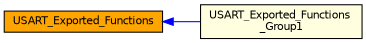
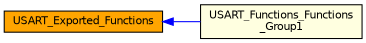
(281, 22) -> (281, 22)
